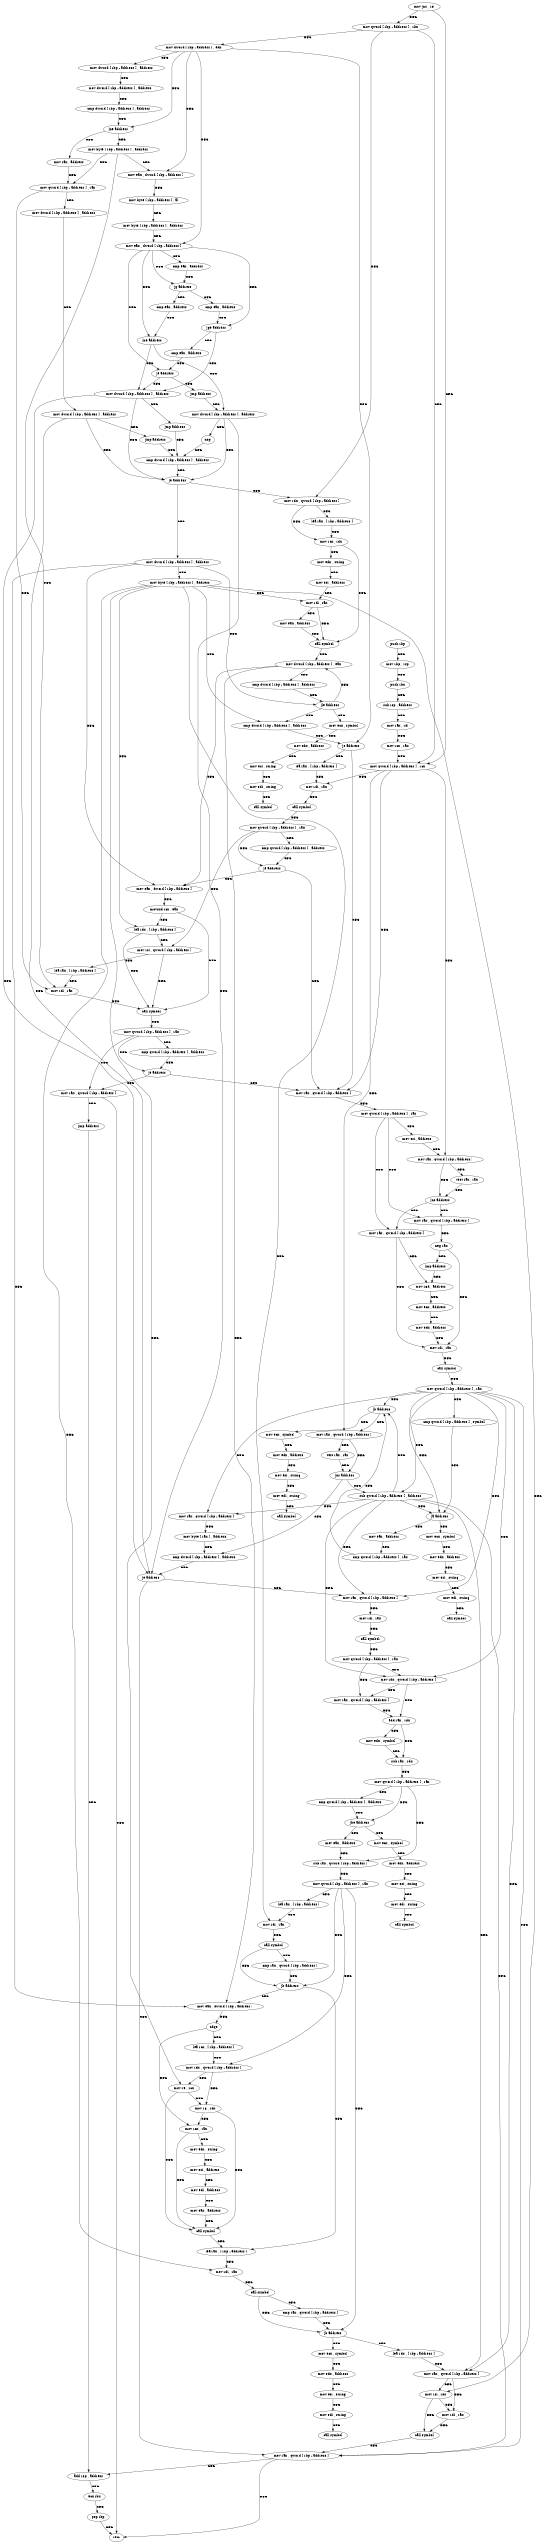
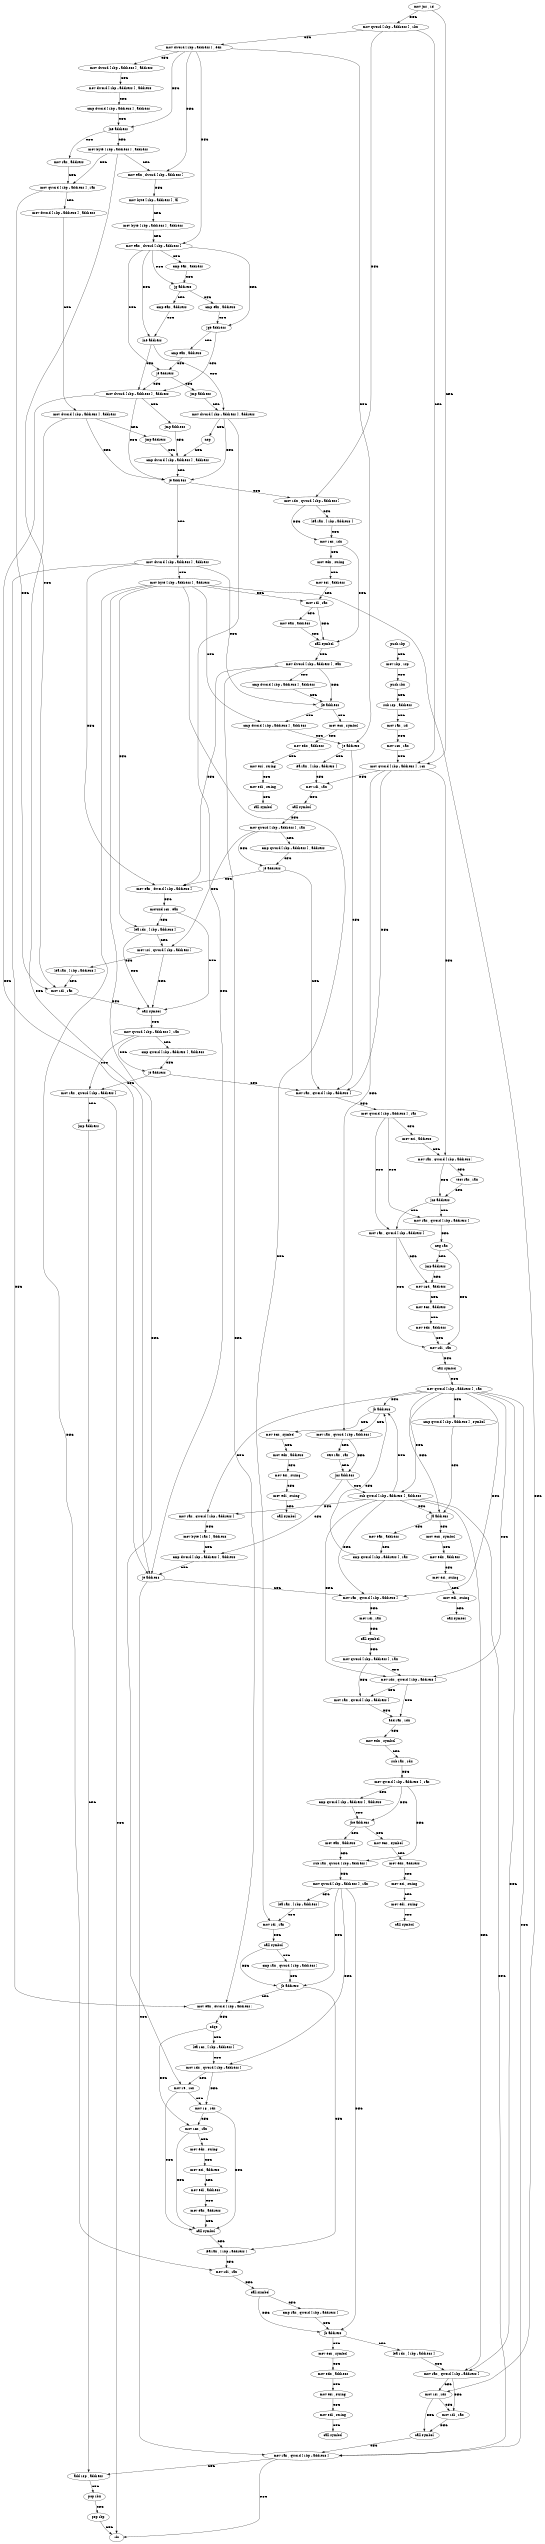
(308, 37) -> (308, 37)
(341, 683) -> (330, 682)
(405, 1740) -> none
(200, 2099) -> (200, 2099)
(94, 2497) -> (94, 2497)
(117, 2538) -> (117, 2538)
